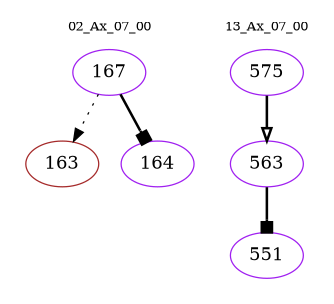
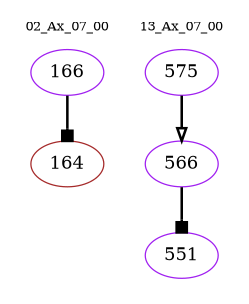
(109, 72) -> (67, 72)
(62, 164) -> none
(158, 164) -> (67, 164)
(267, 164) -> (182, 164)
